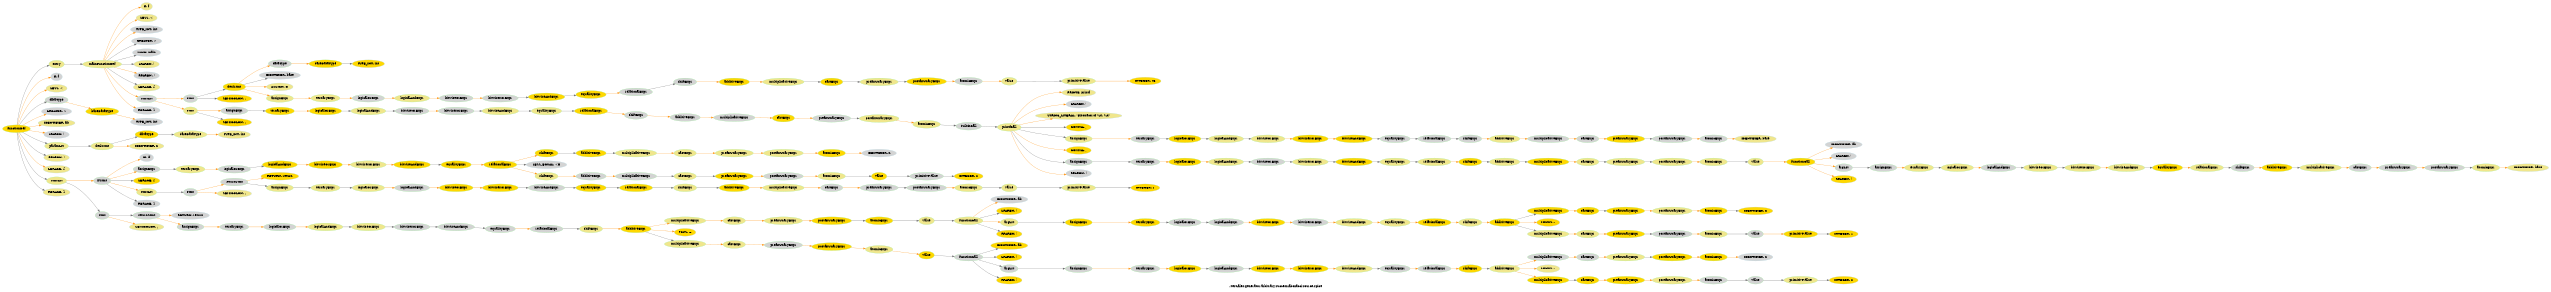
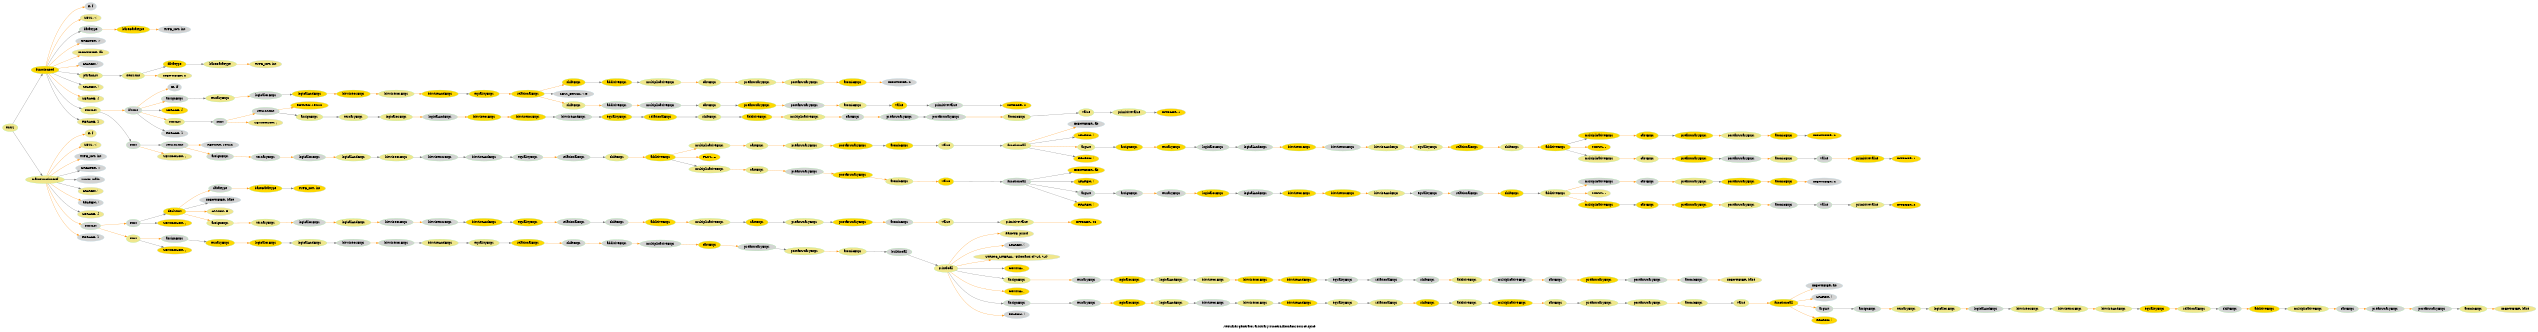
(25, 91) -> (27, 100)
